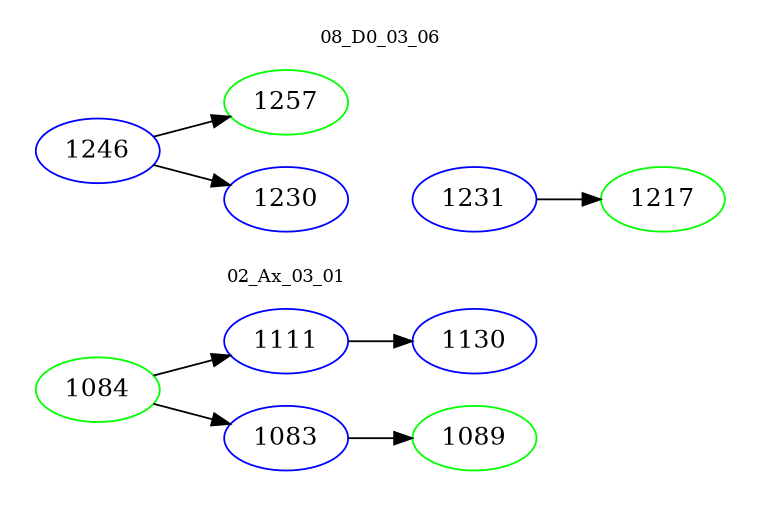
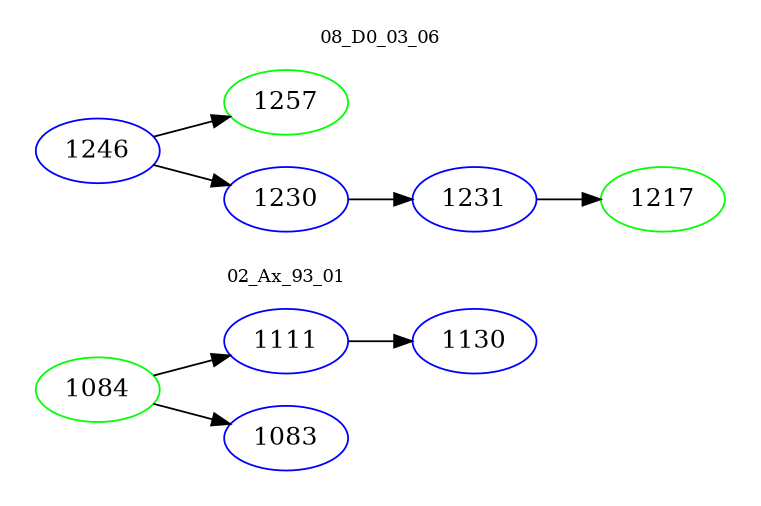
none -> (371, 199)
(286, 277) -> (286, 277)
(475, 438) -> none
